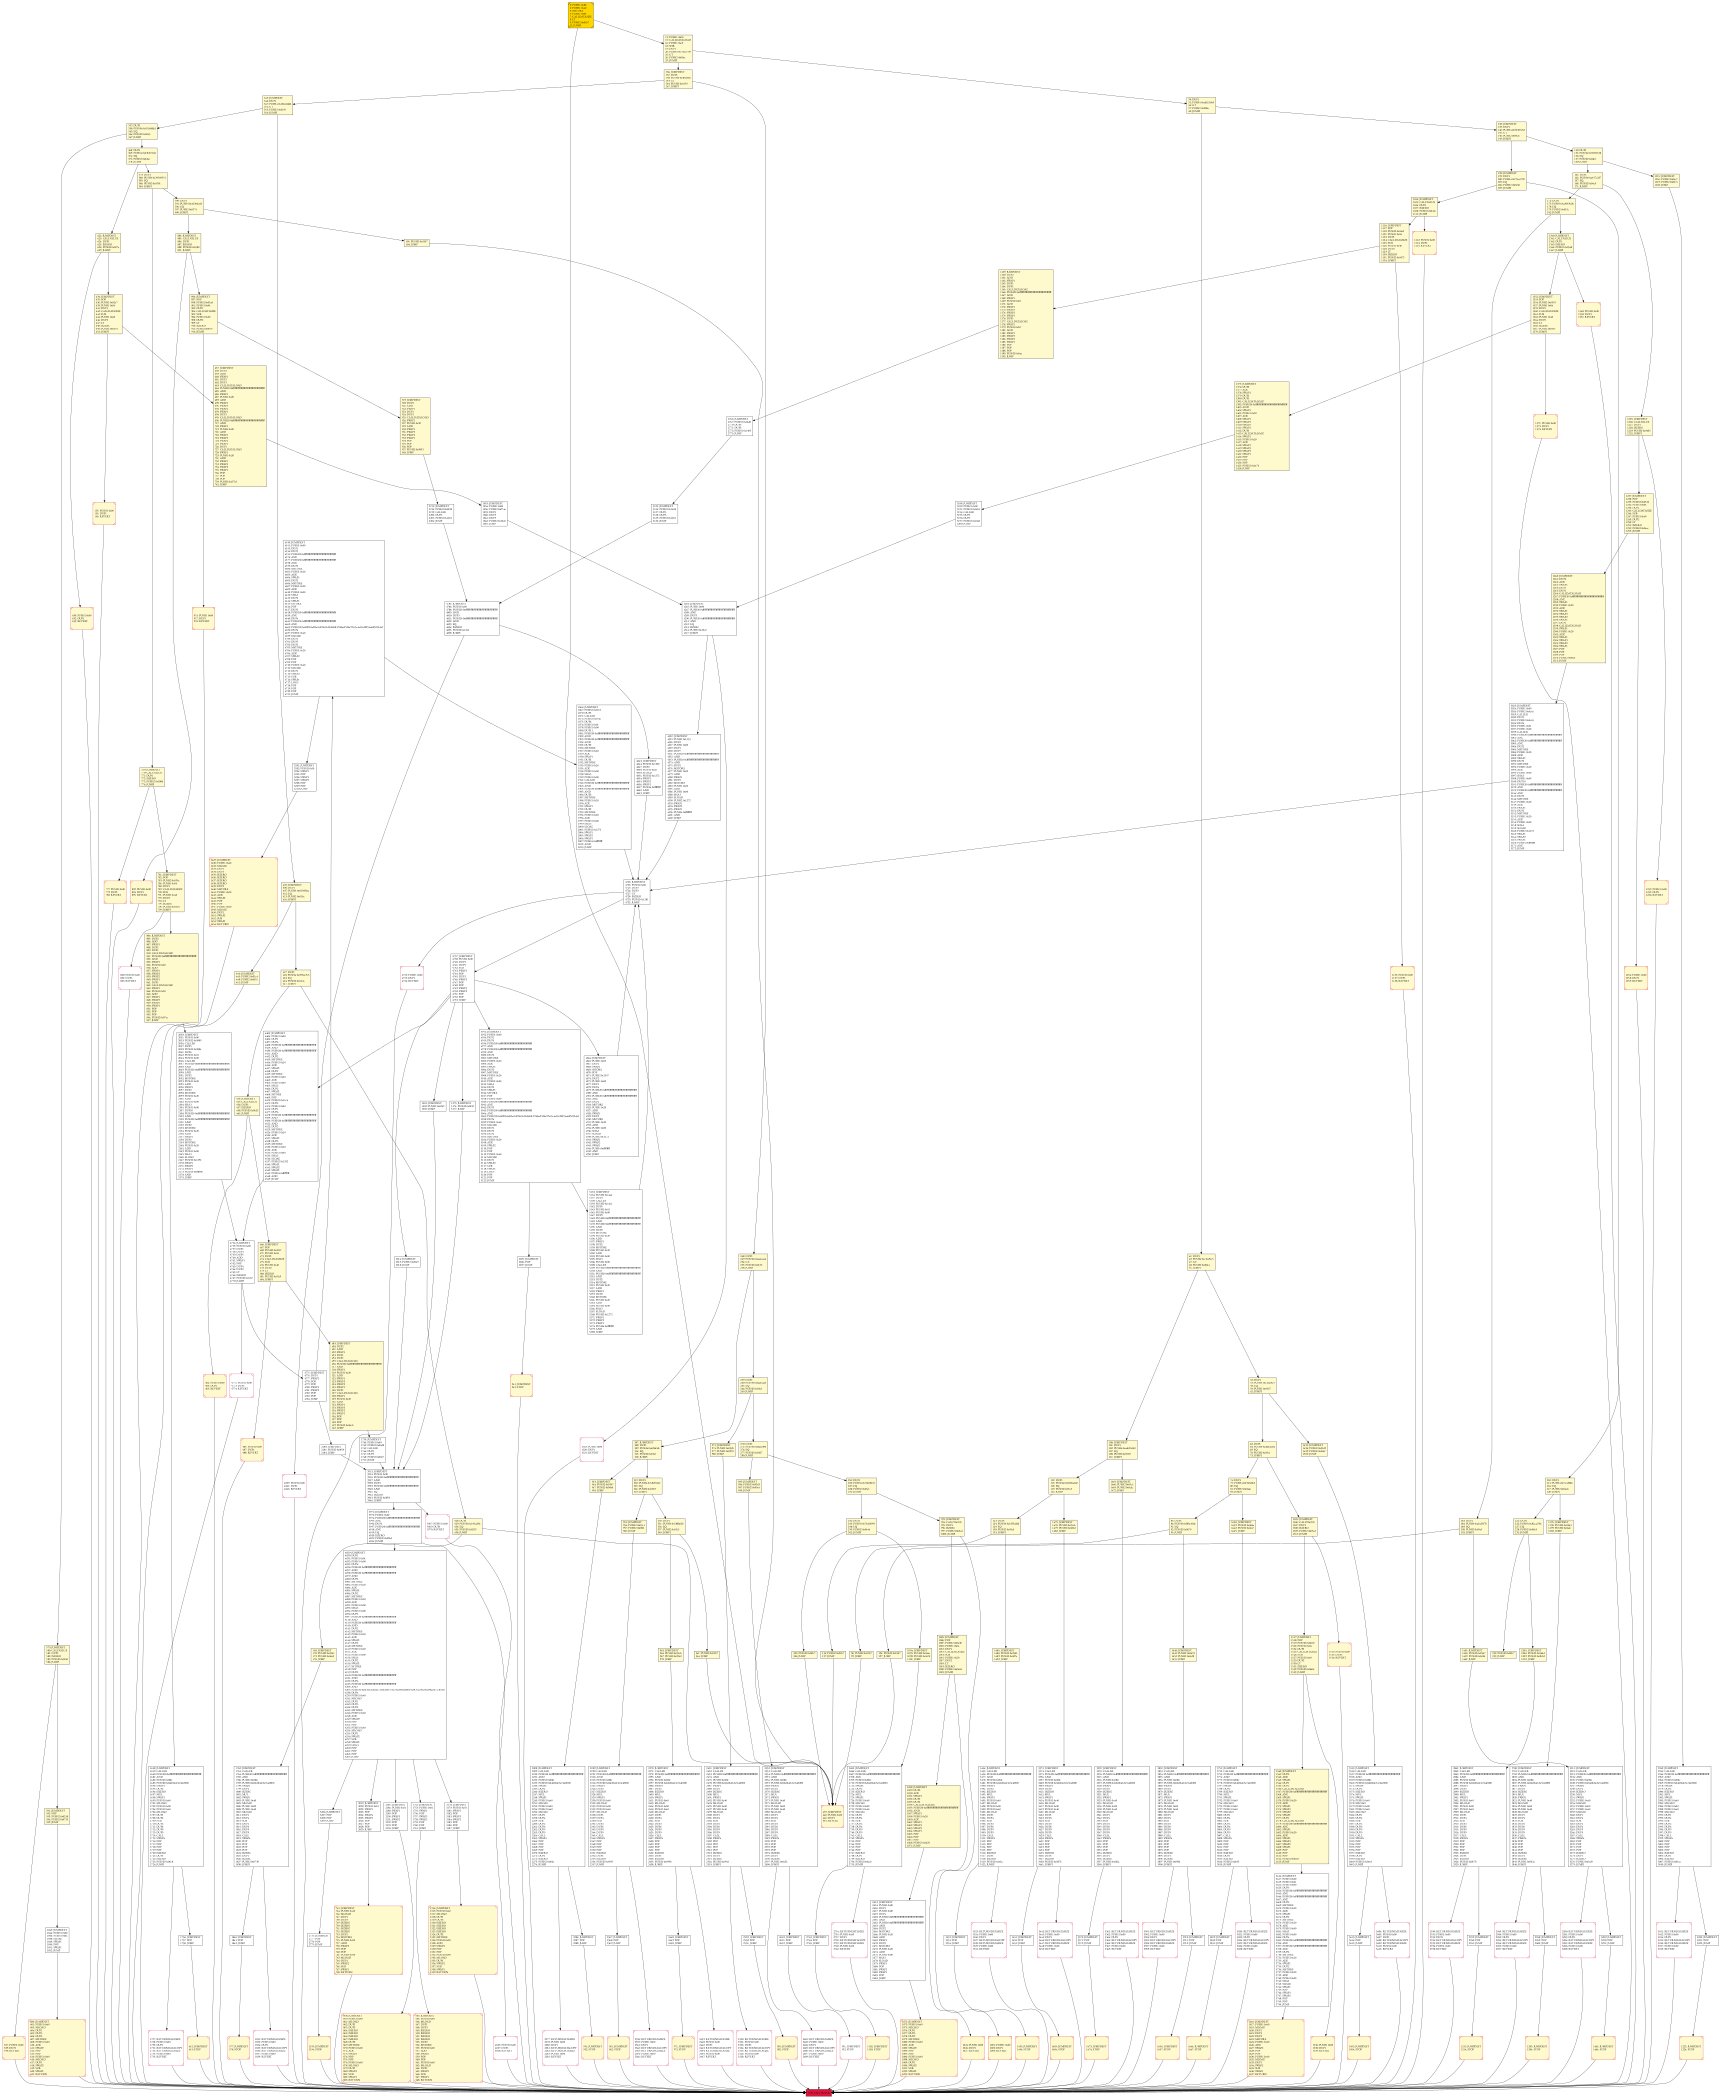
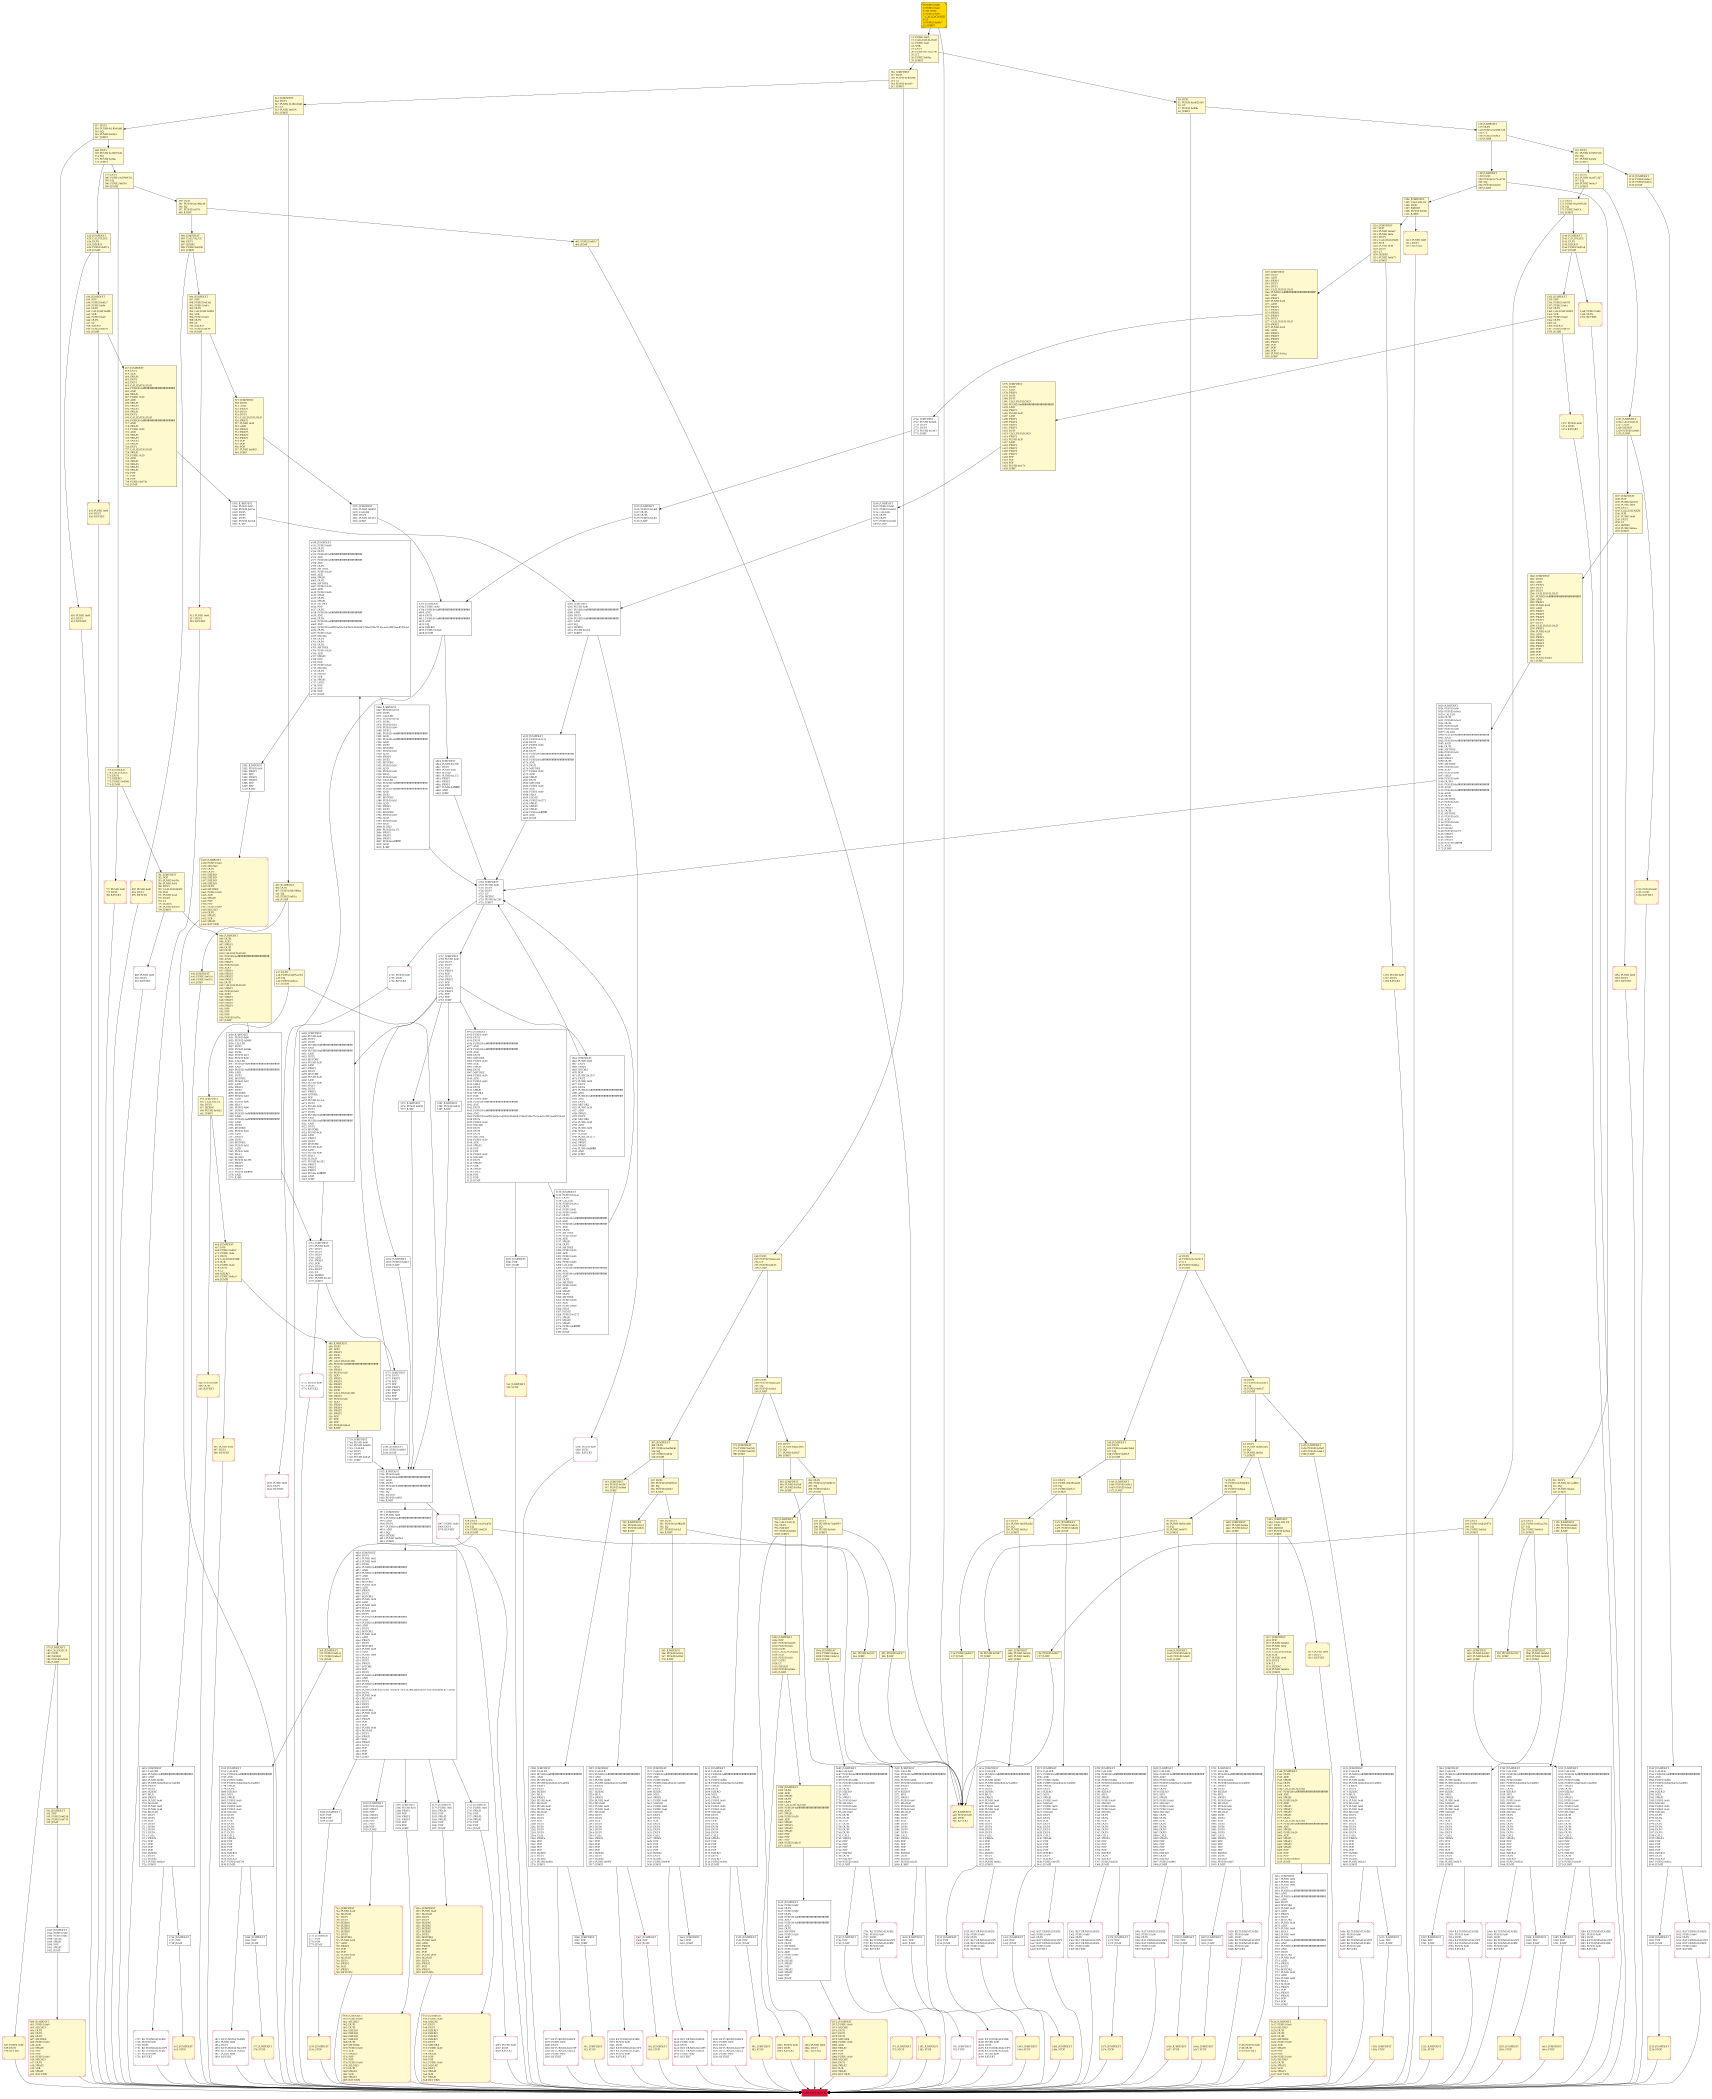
(617, 1940) -> (646, 1940)
(681, 1990) -> none
